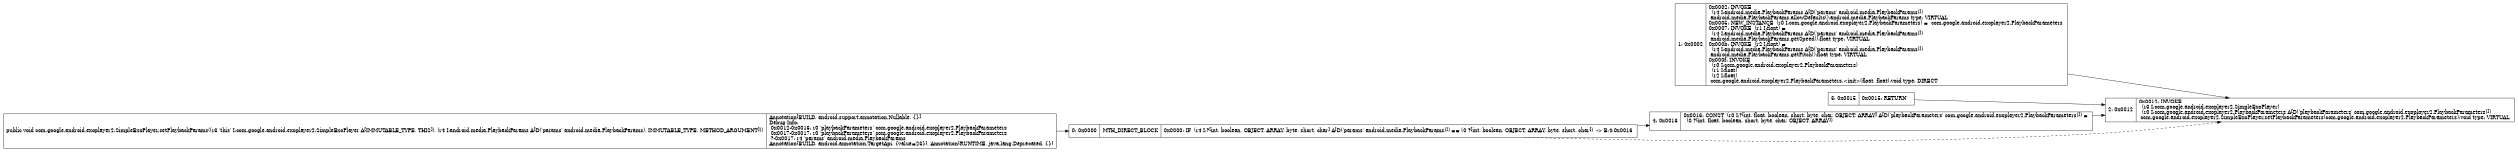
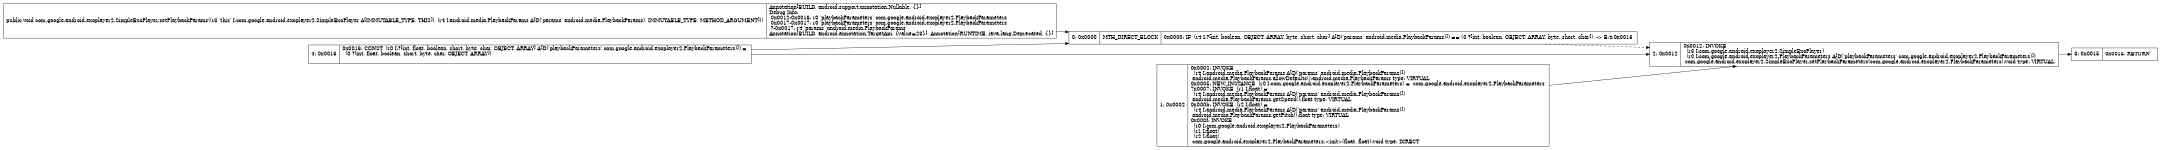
(1748, 29) -> (1230, 89)
(2008, 102) -> (2063, 54)
(1642, 126) -> (908, 47)
